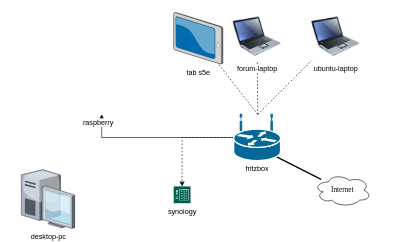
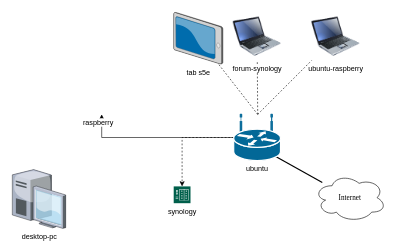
(257, 69) -> (257, 69)
(336, 69) -> (336, 69)
(257, 169) -> (257, 169)
(343, 190) -> (350, 198)
(48, 199) -> (39, 199)
